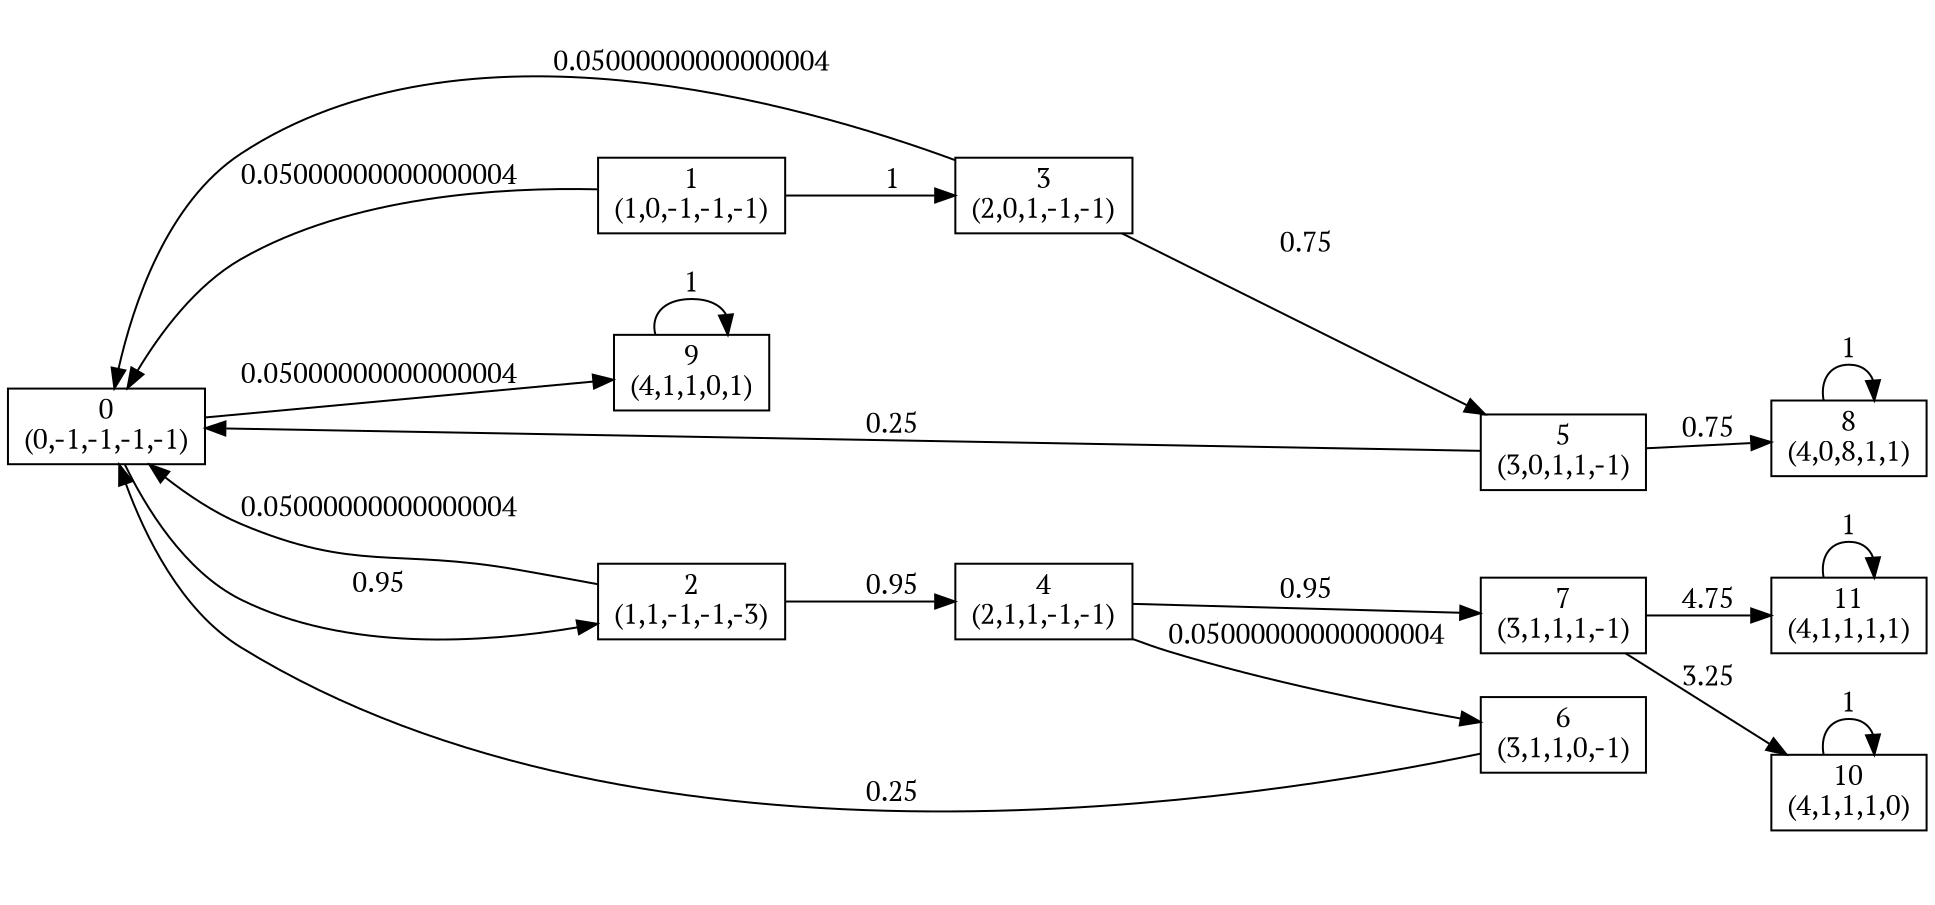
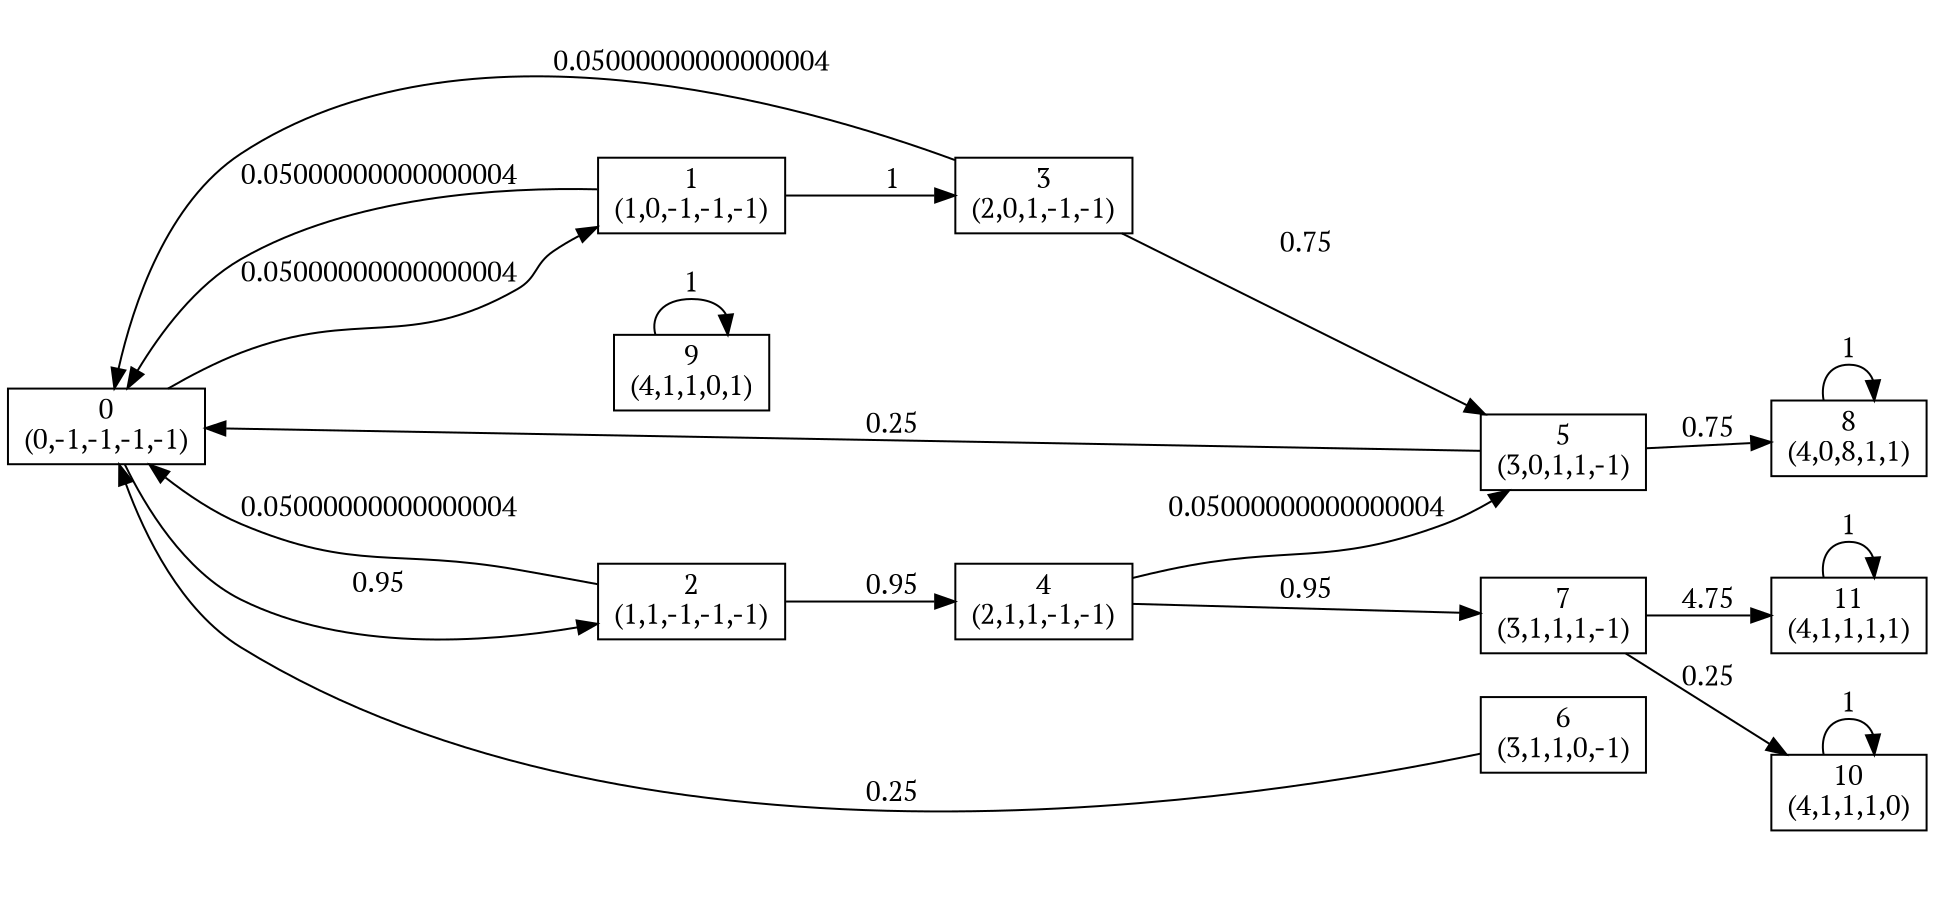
(399, 400) -> (382, 327)
(692, 602) -> (692, 602)
(1709, 678) -> (1709, 678)
(1295, 685) -> (1316, 553)
